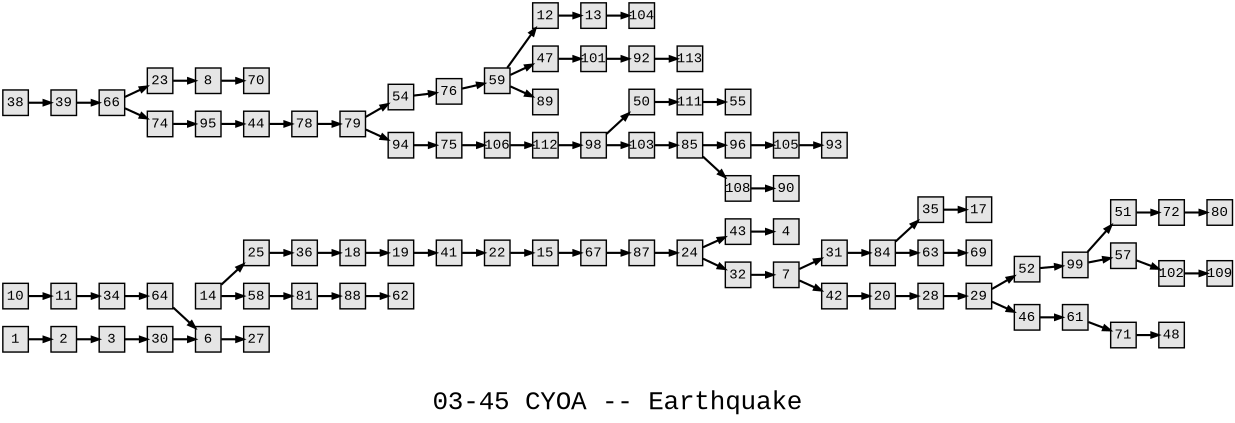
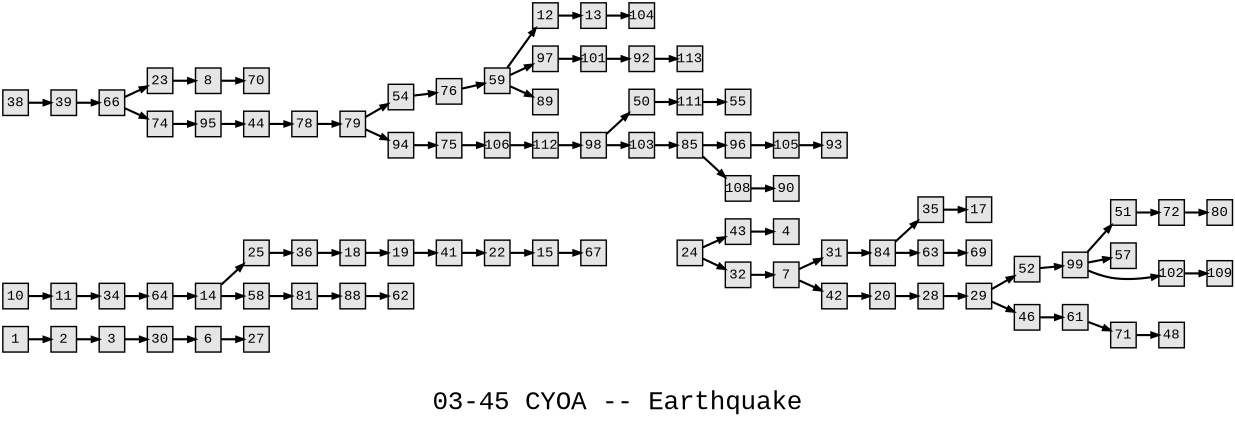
(545, 59) -> (545, 59)
(642, 253) -> none
(1144, 263) -> (1119, 279)
(181, 315) -> (181, 296)
